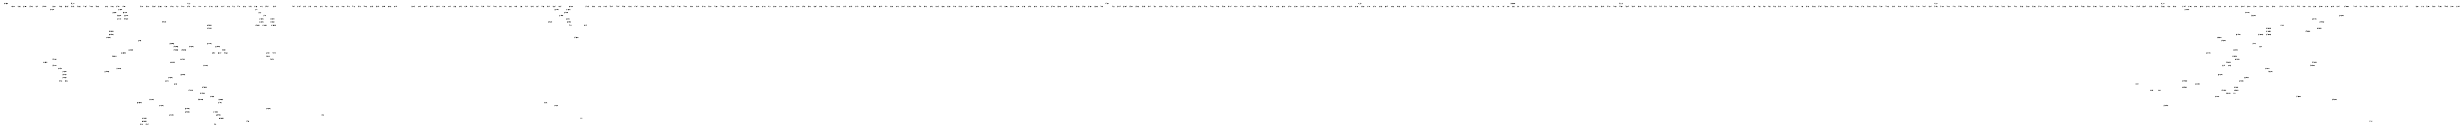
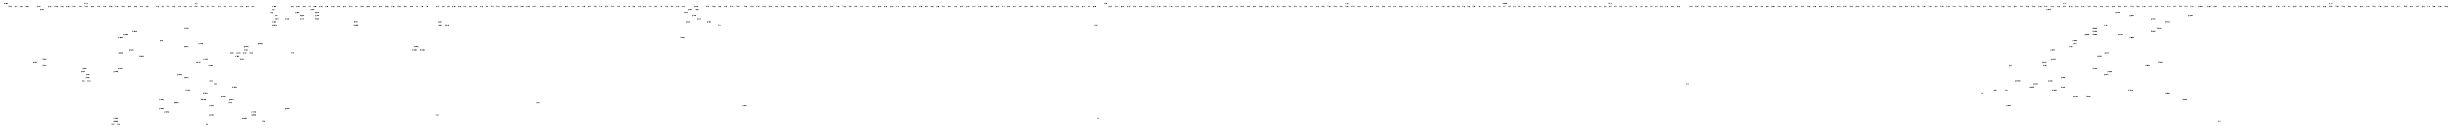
(455, 7) -> none
(2243, 7) -> none
